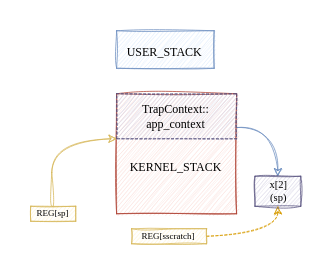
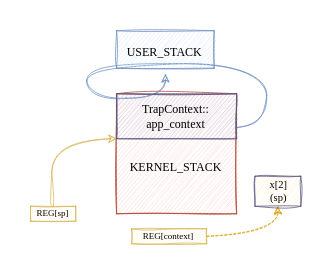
(177, 116) -> (177, 116)
(269, 141) -> (265, 88)
(278, 191) -> (278, 191)
(169, 236) -> (169, 236)
